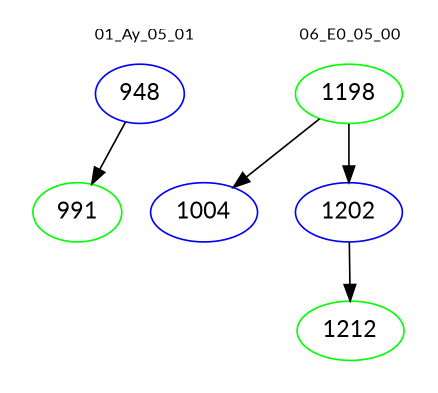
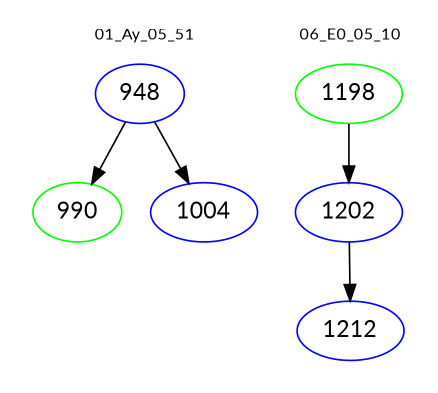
(145, 35) -> (145, 35)
(351, 35) -> (351, 35)
(294, 139) -> (168, 145)
(77, 212) -> (77, 212)
(351, 331) -> (351, 331)
